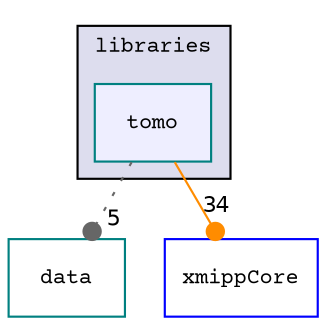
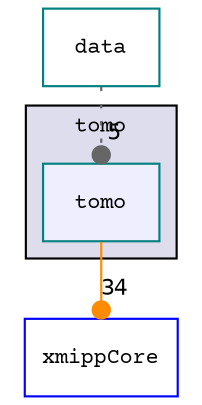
(154, 46) -> (101, 126)
(114, 193) -> (101, 119)
